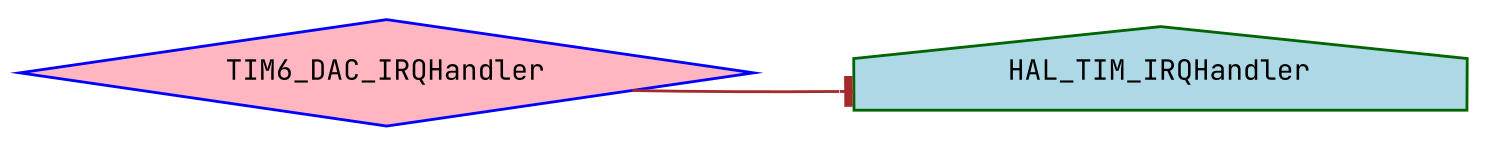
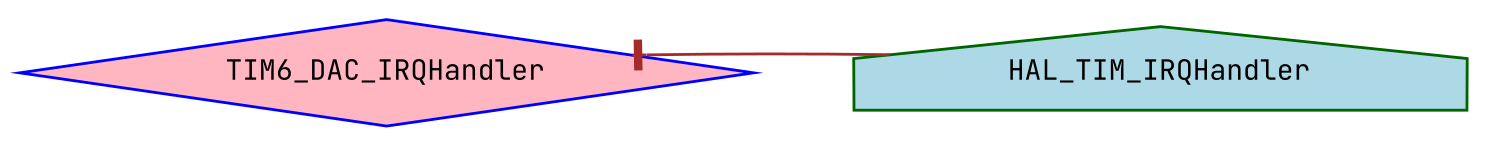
(736, 92) -> (768, 54)
